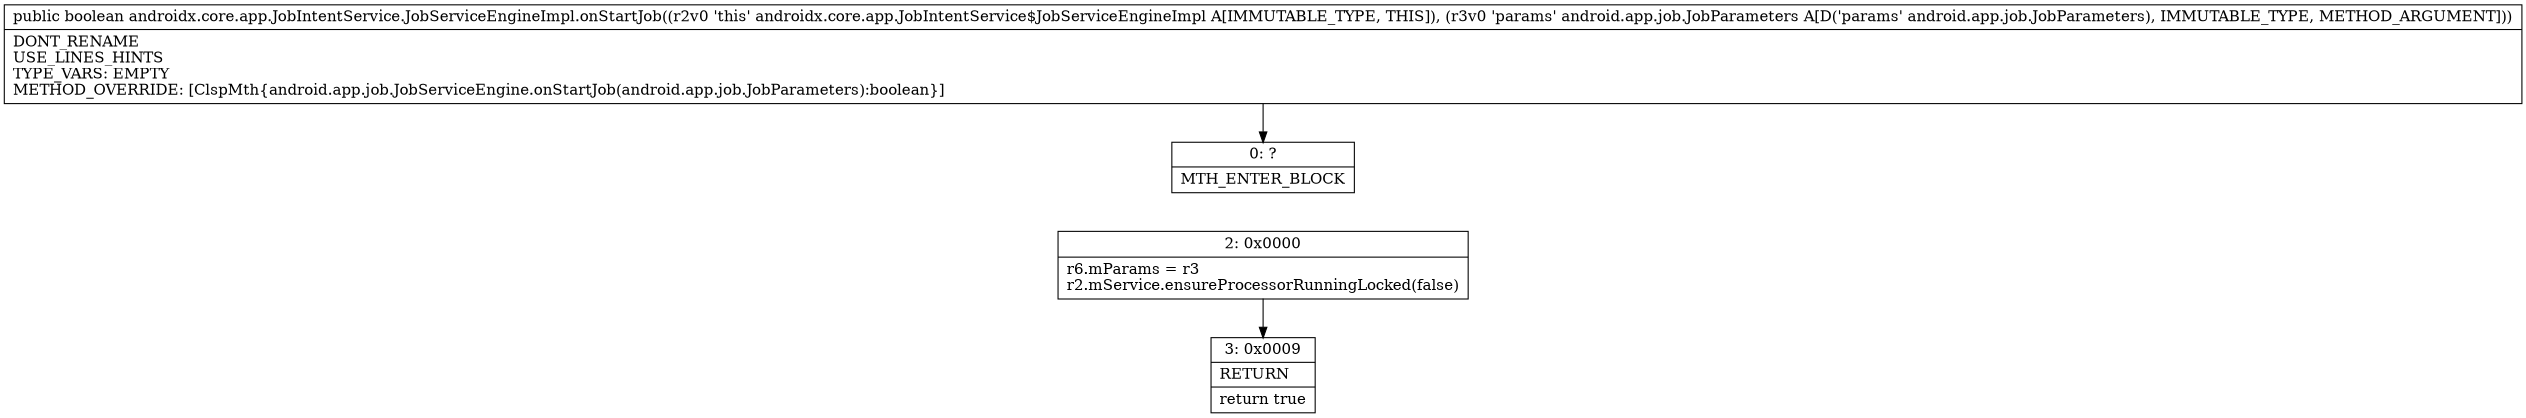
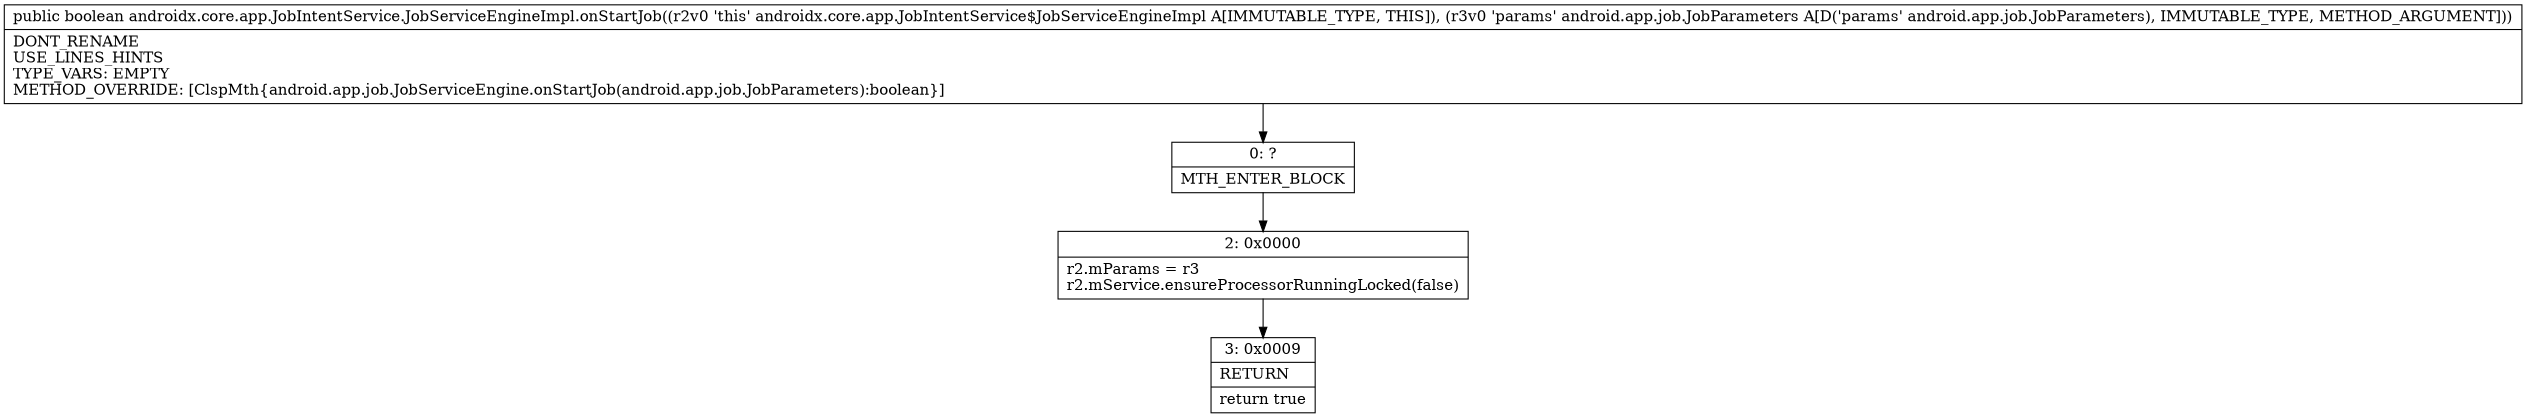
none -> (1263, 206)
(1133, 269) -> (1133, 269)
